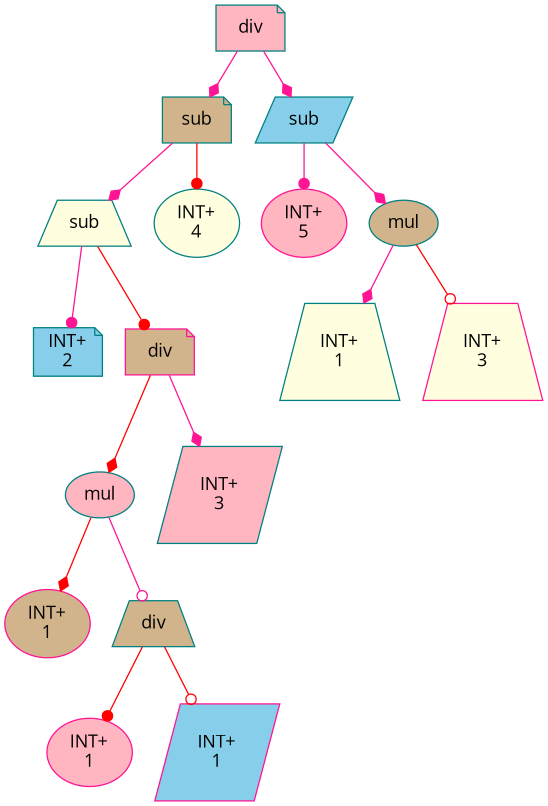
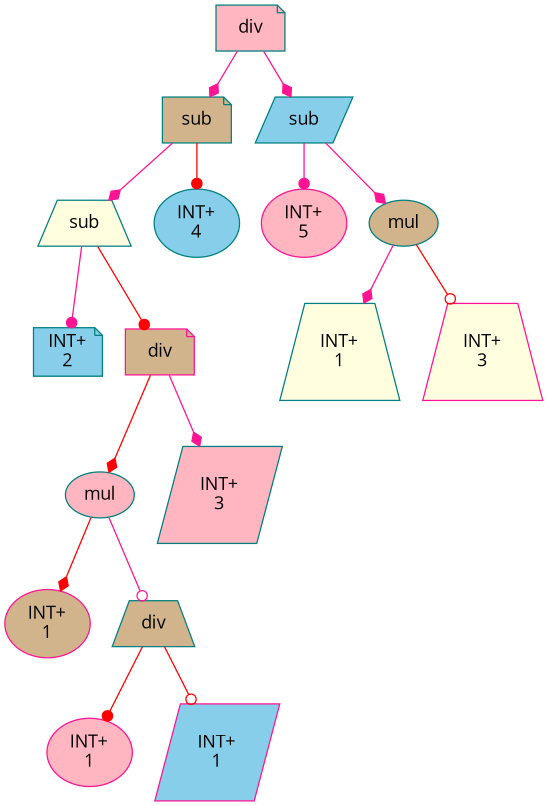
(197, 223) -> (197, 223)
